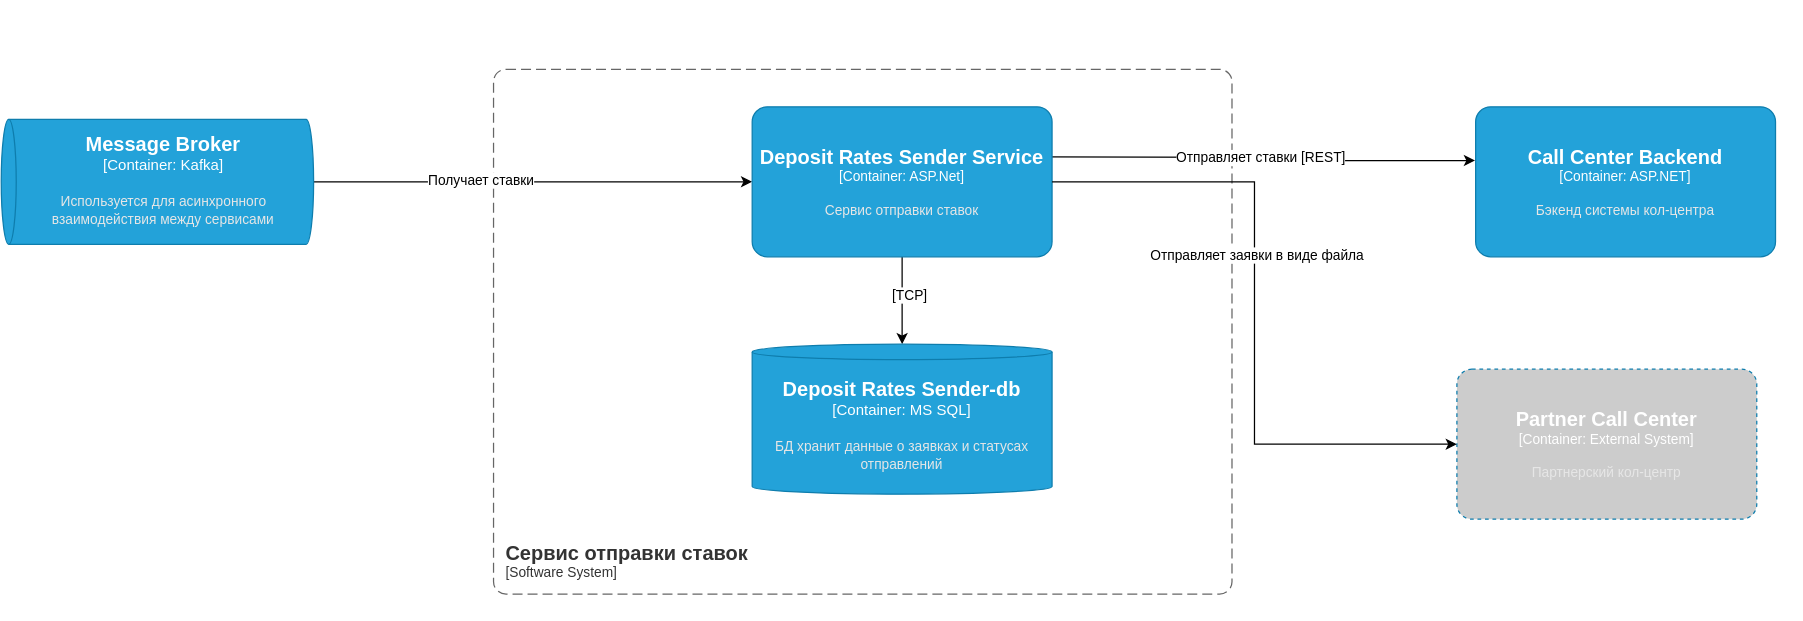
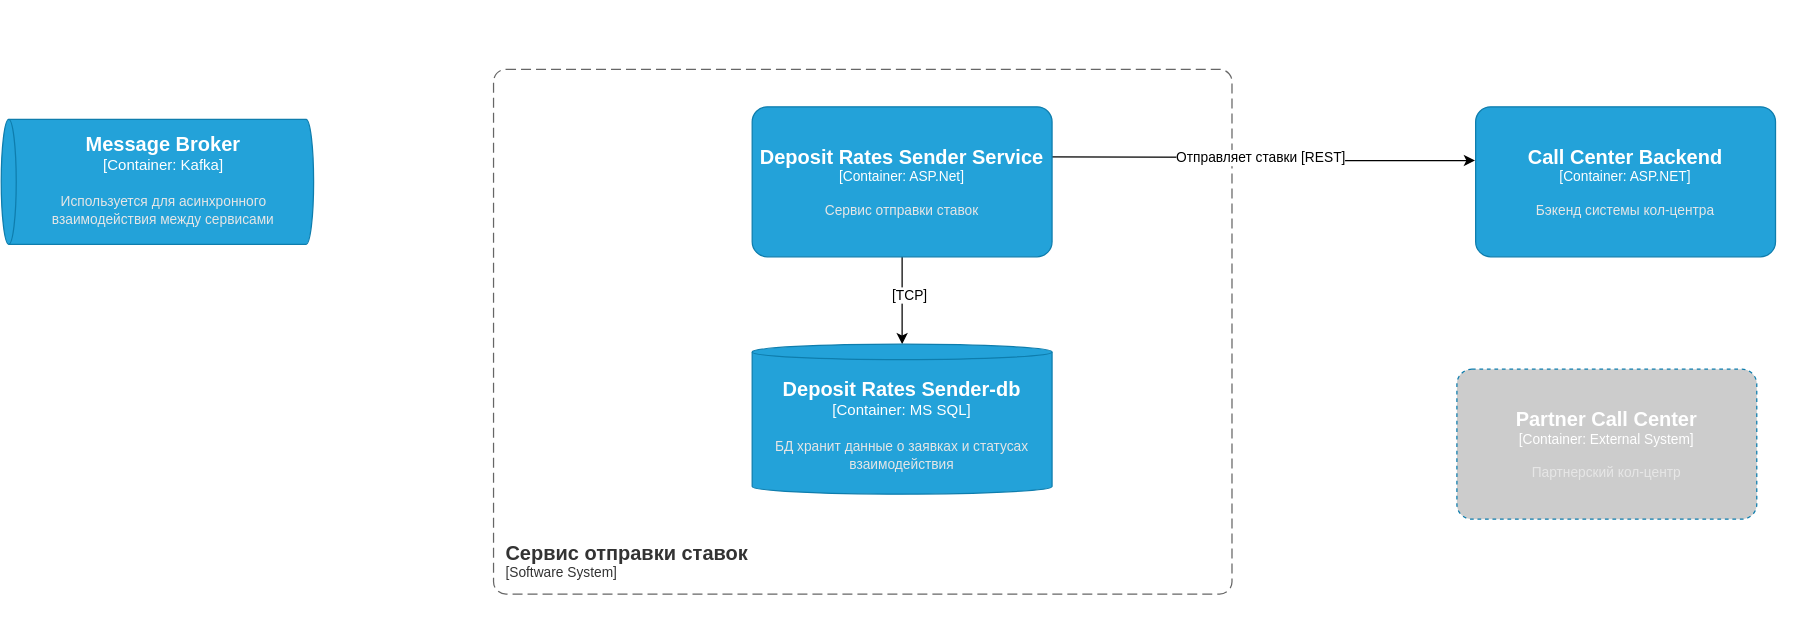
(529, 182) -> none
(1254, 309) -> none
(902, 426) -> (902, 426)
